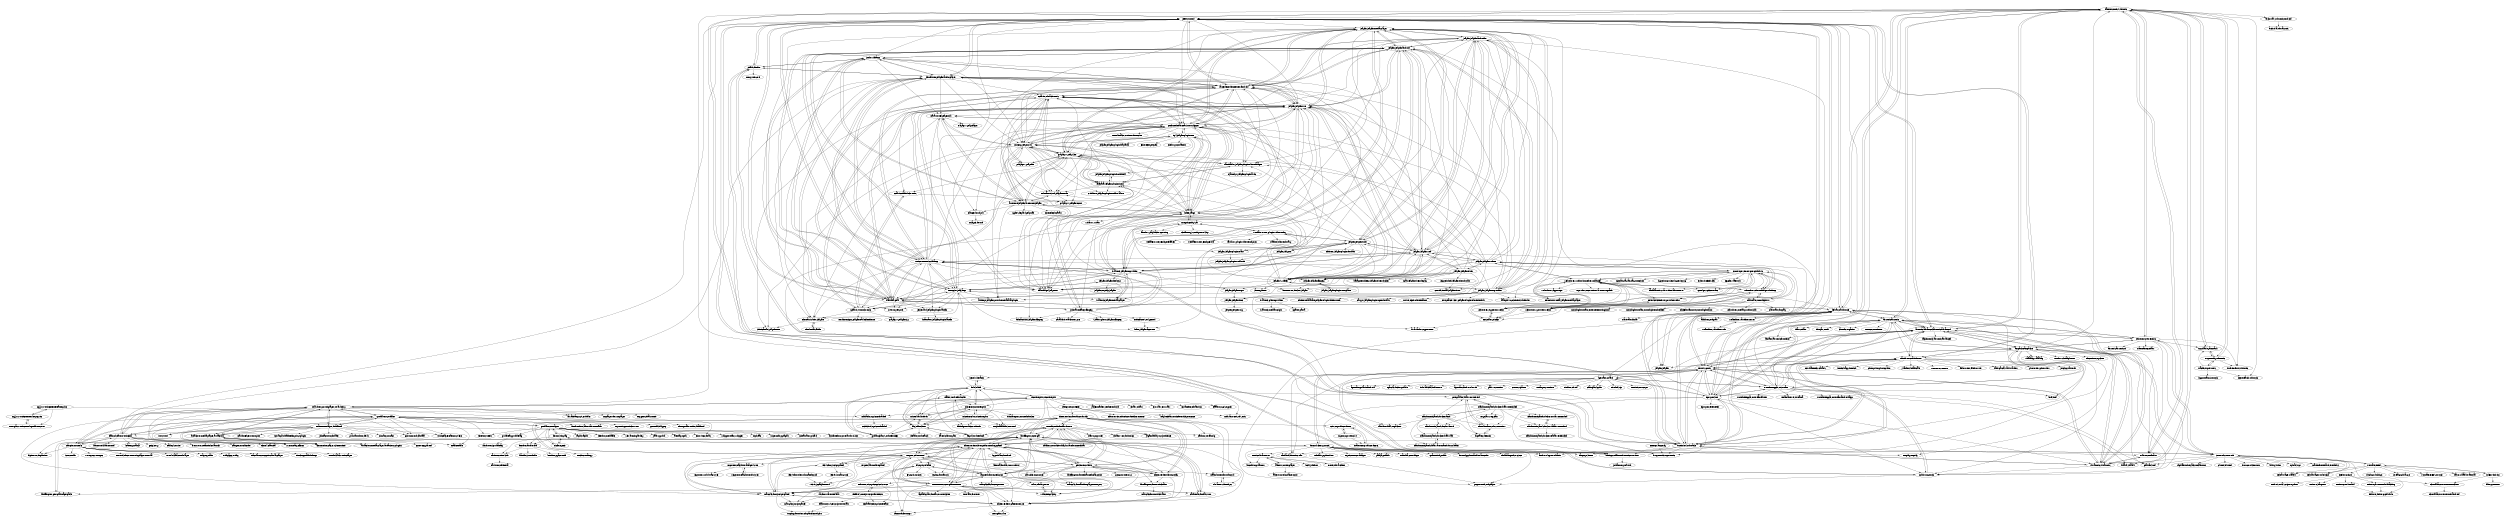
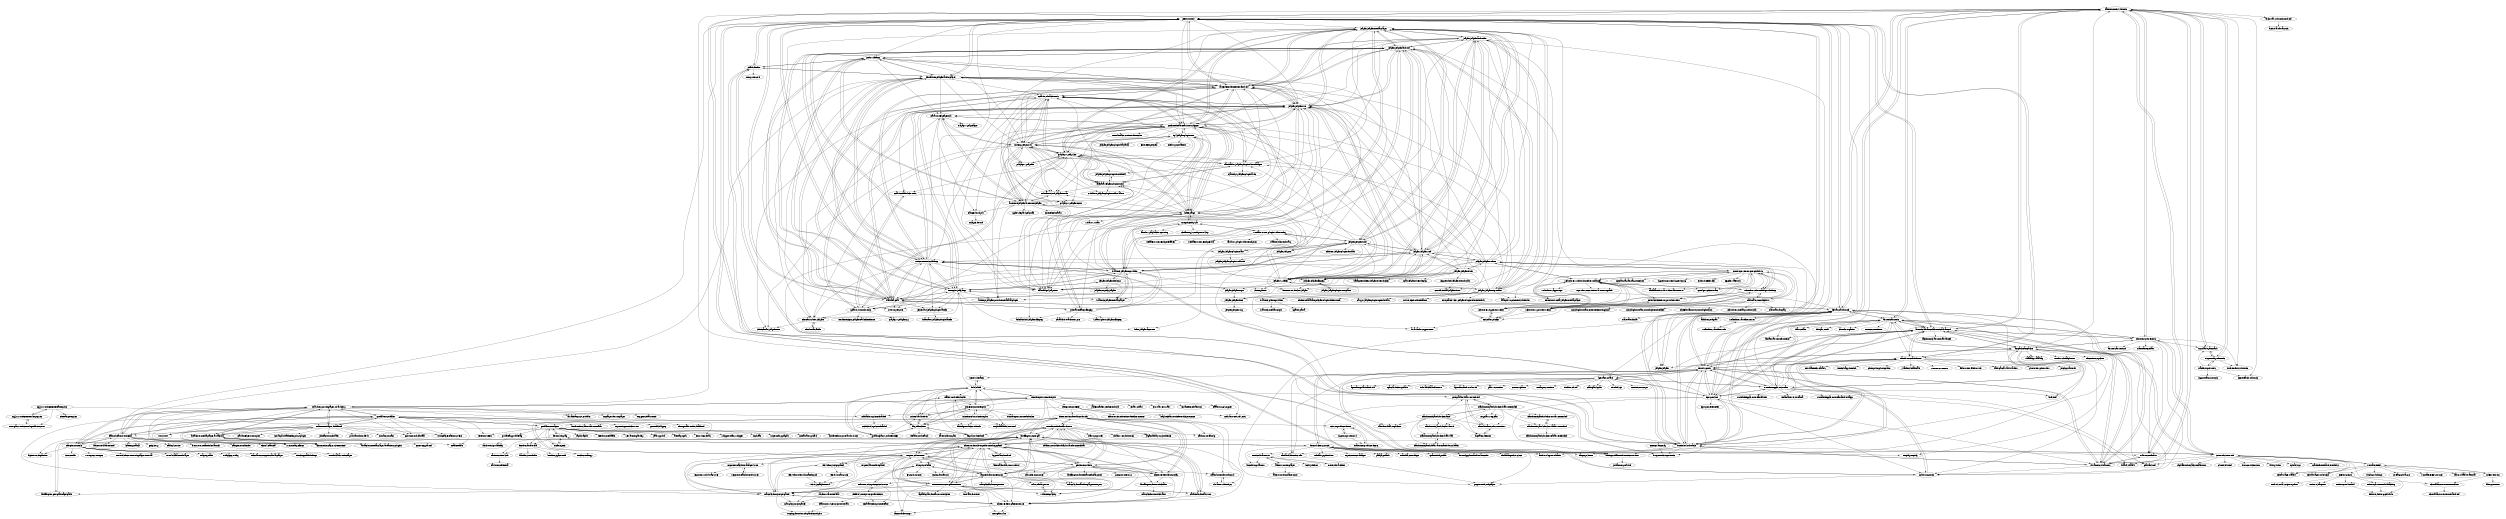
none -> (967, 190)
(1145, 320) -> none
none -> (69, 417)
